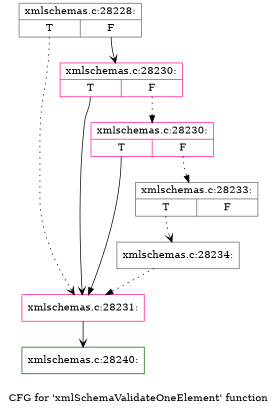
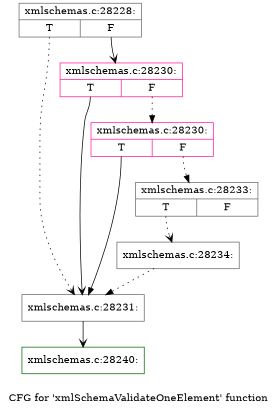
(83, 308) -> (83, 308)
